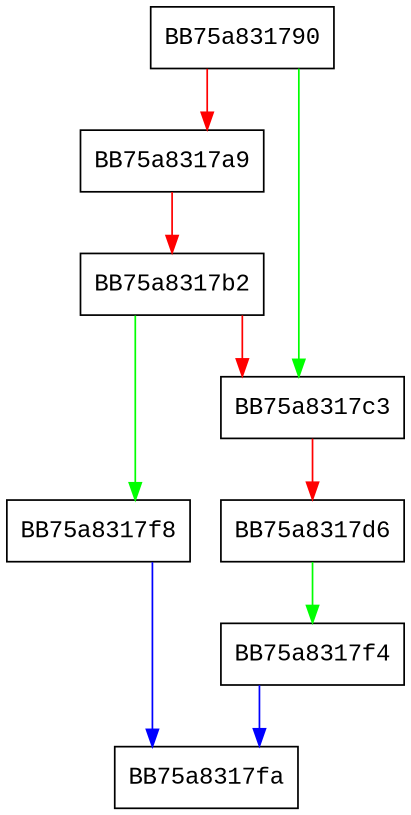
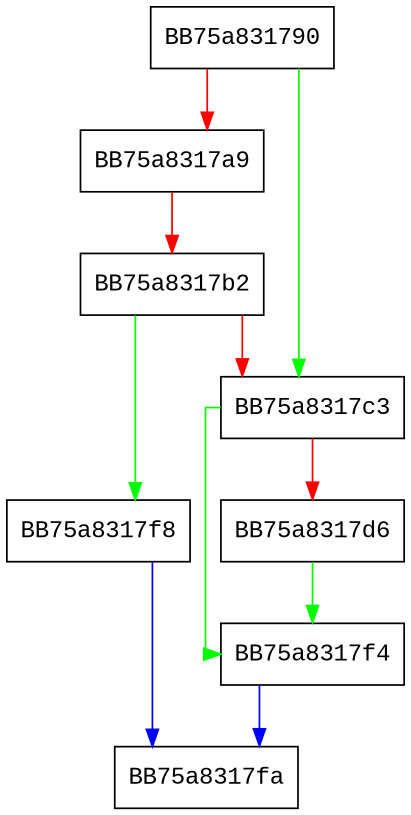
none -> (206, 524)
